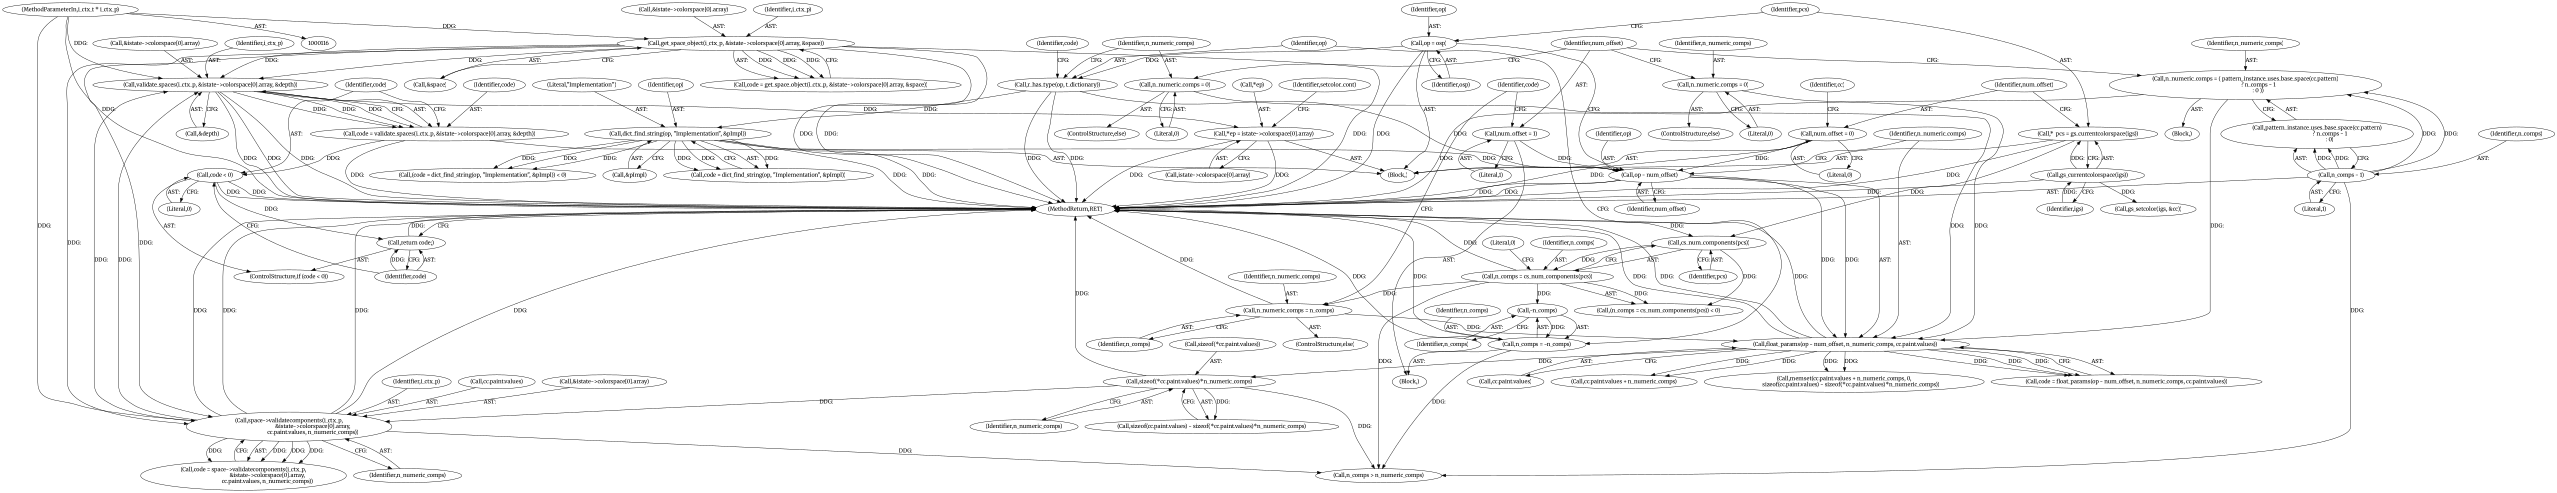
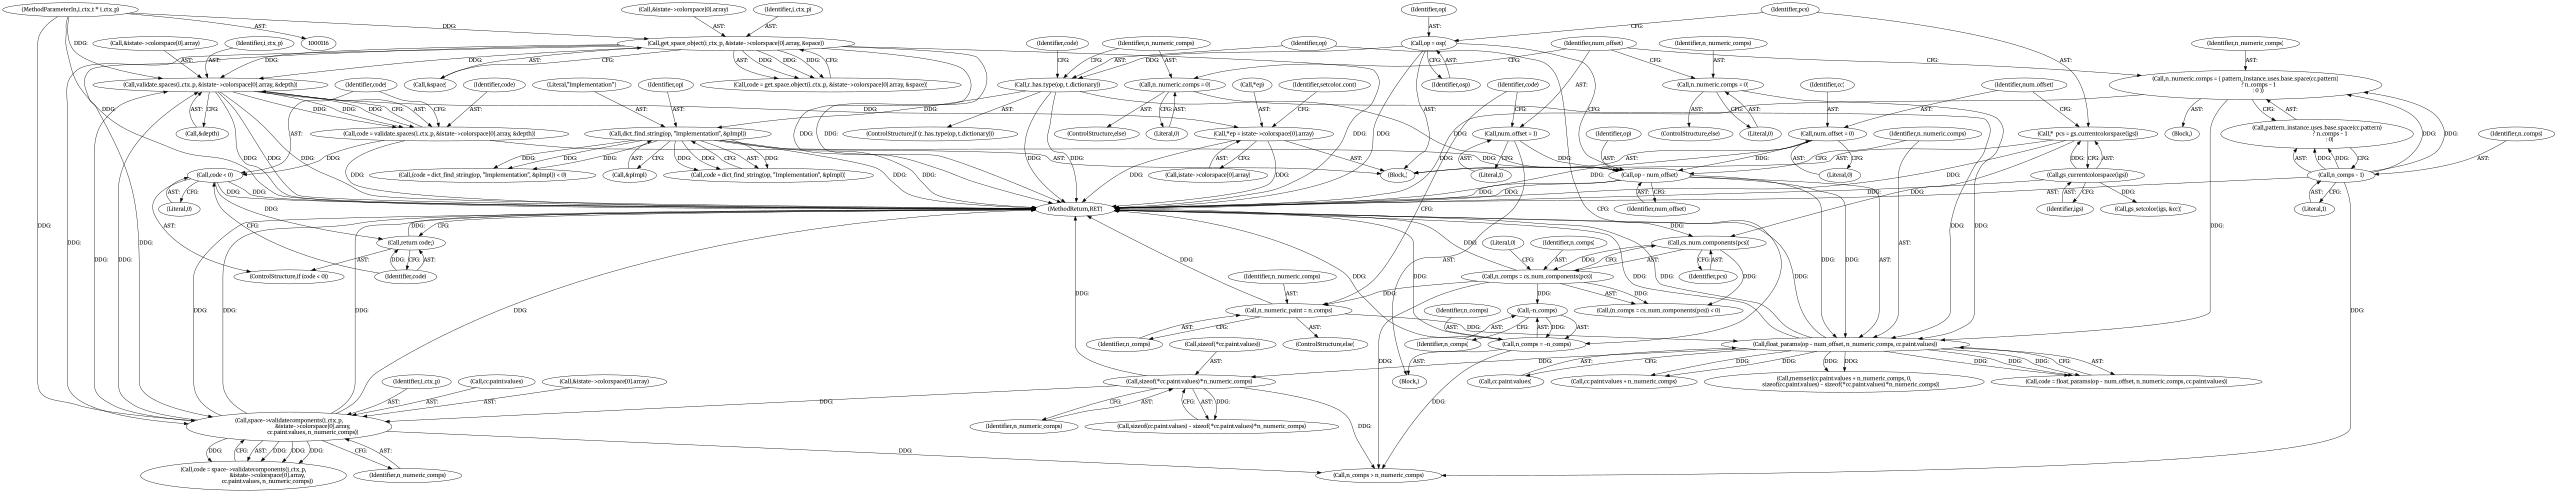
(1834, 109) -> (1834, 109)
none -> (930, 134)
(2071, 192) -> (2071, 192)
(1289, 311) -> (1289, 311)
